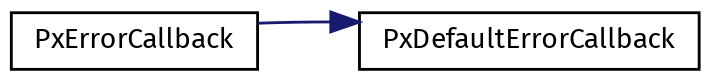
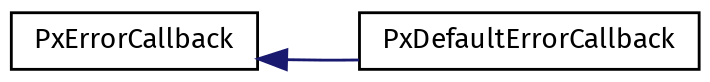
(294, 22) -> (323, 60)
